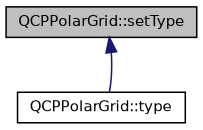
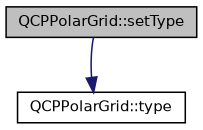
(112, 73) -> (91, 57)
